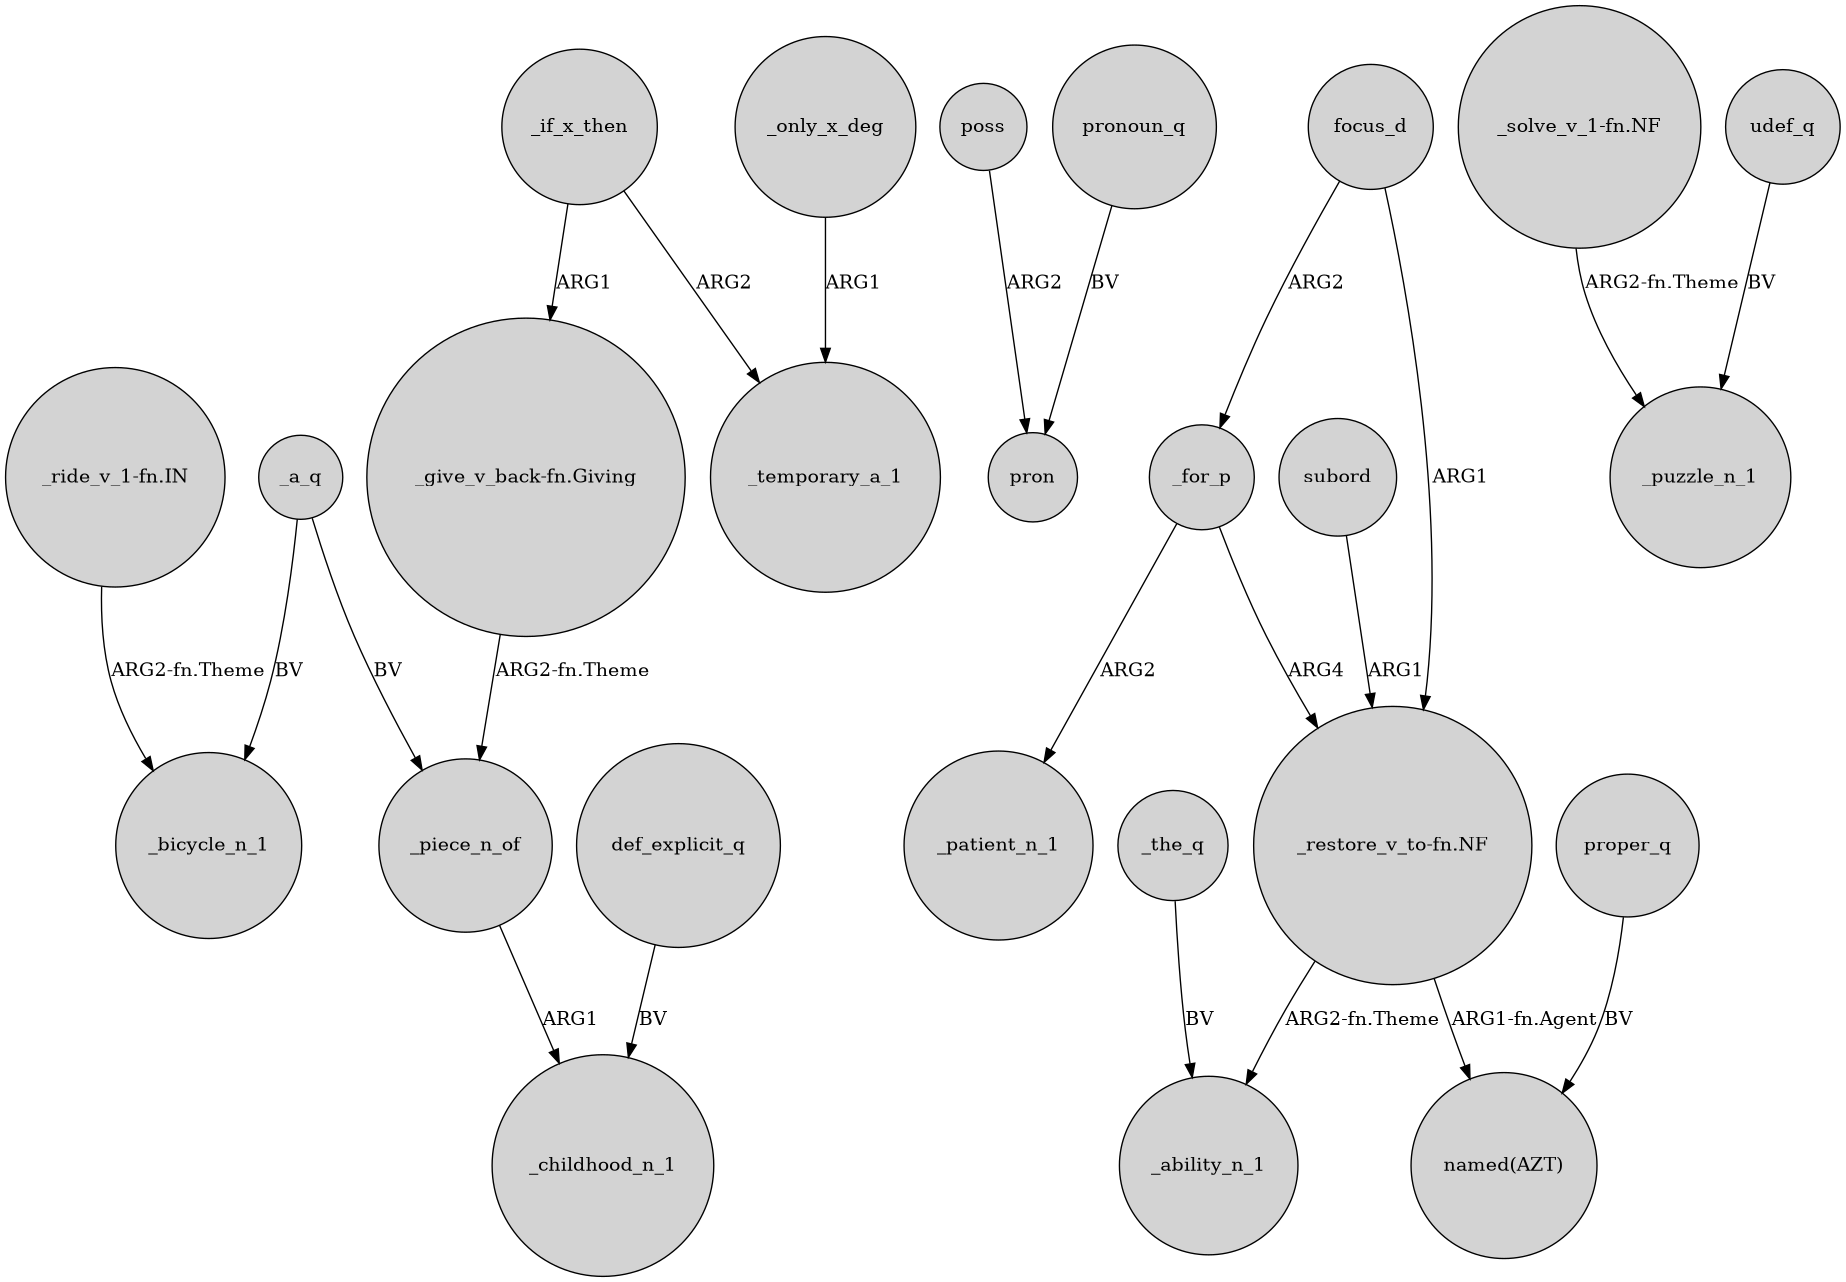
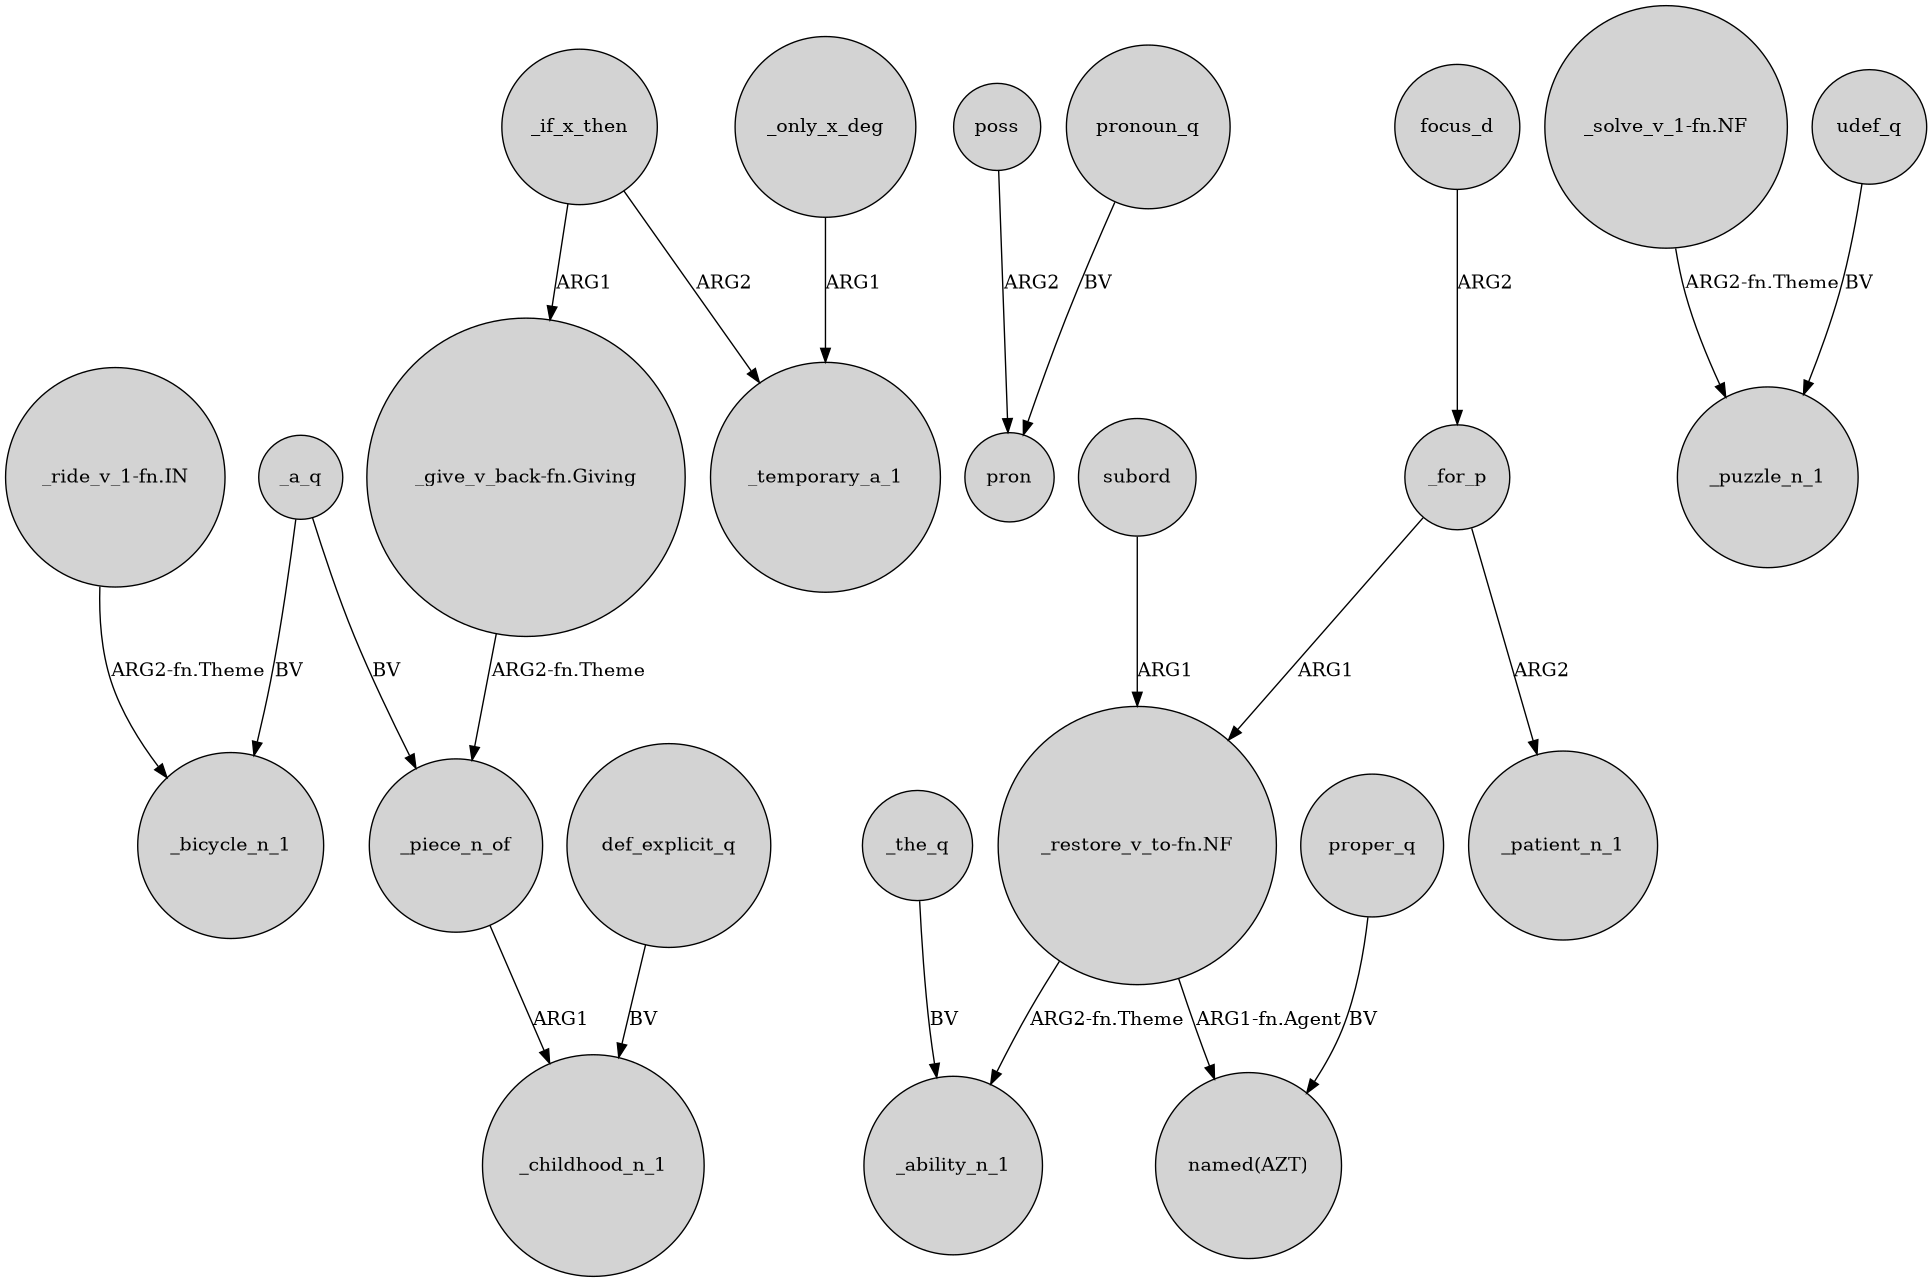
(1425, 441) -> none
(1317, 671) -> (1326, 671)
